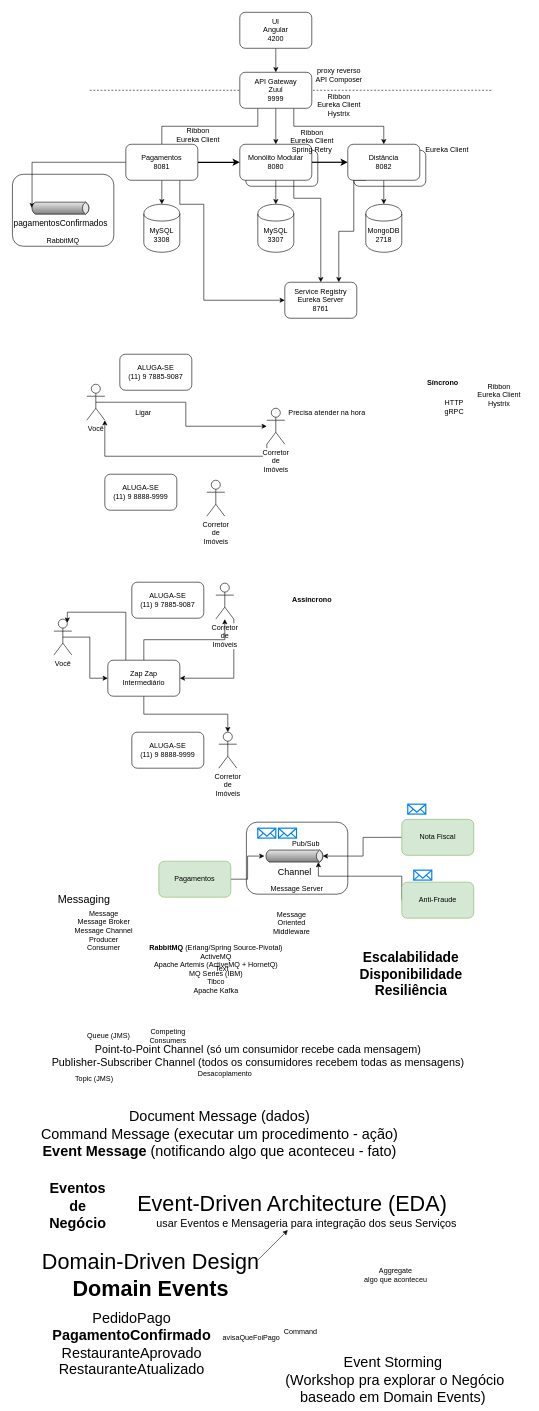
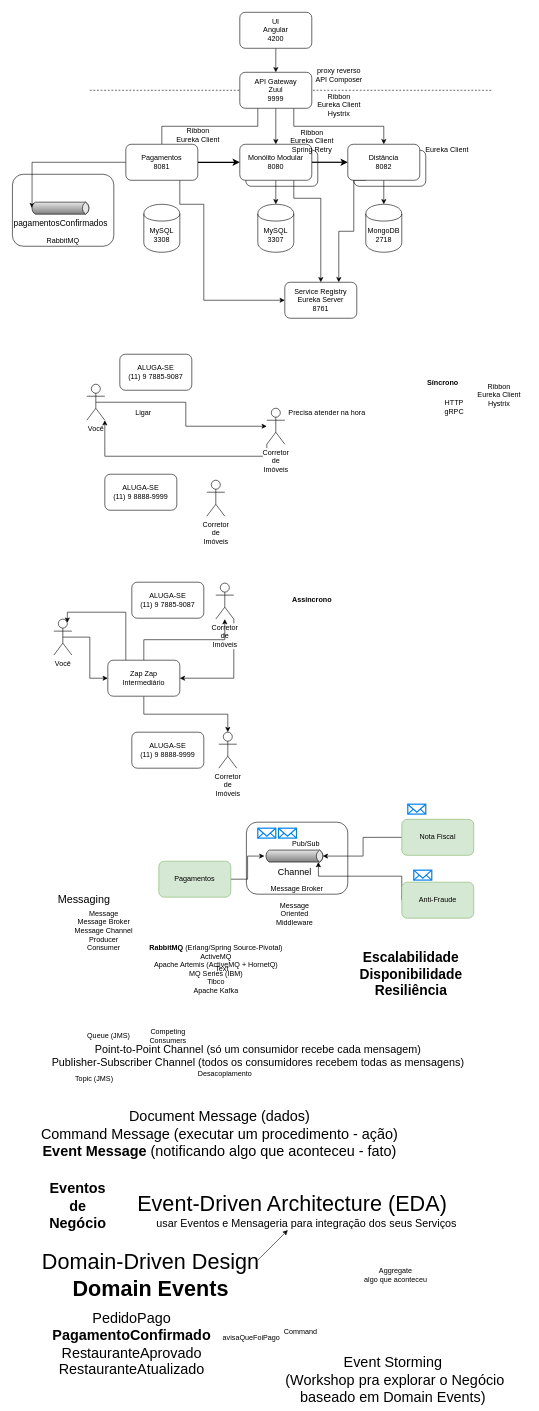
(162, 198) -> none
(297, 888) -> (297, 888)
(291, 923) -> (294, 914)
